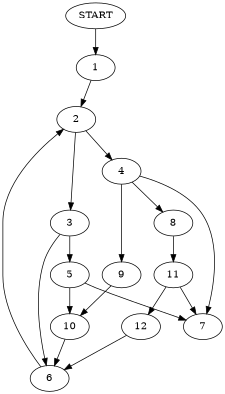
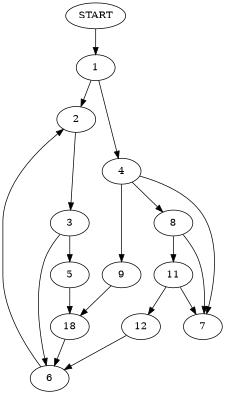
(96, 143) -> (108, 116)
(132, 301) -> (201, 268)
(70, 327) -> (70, 327)
